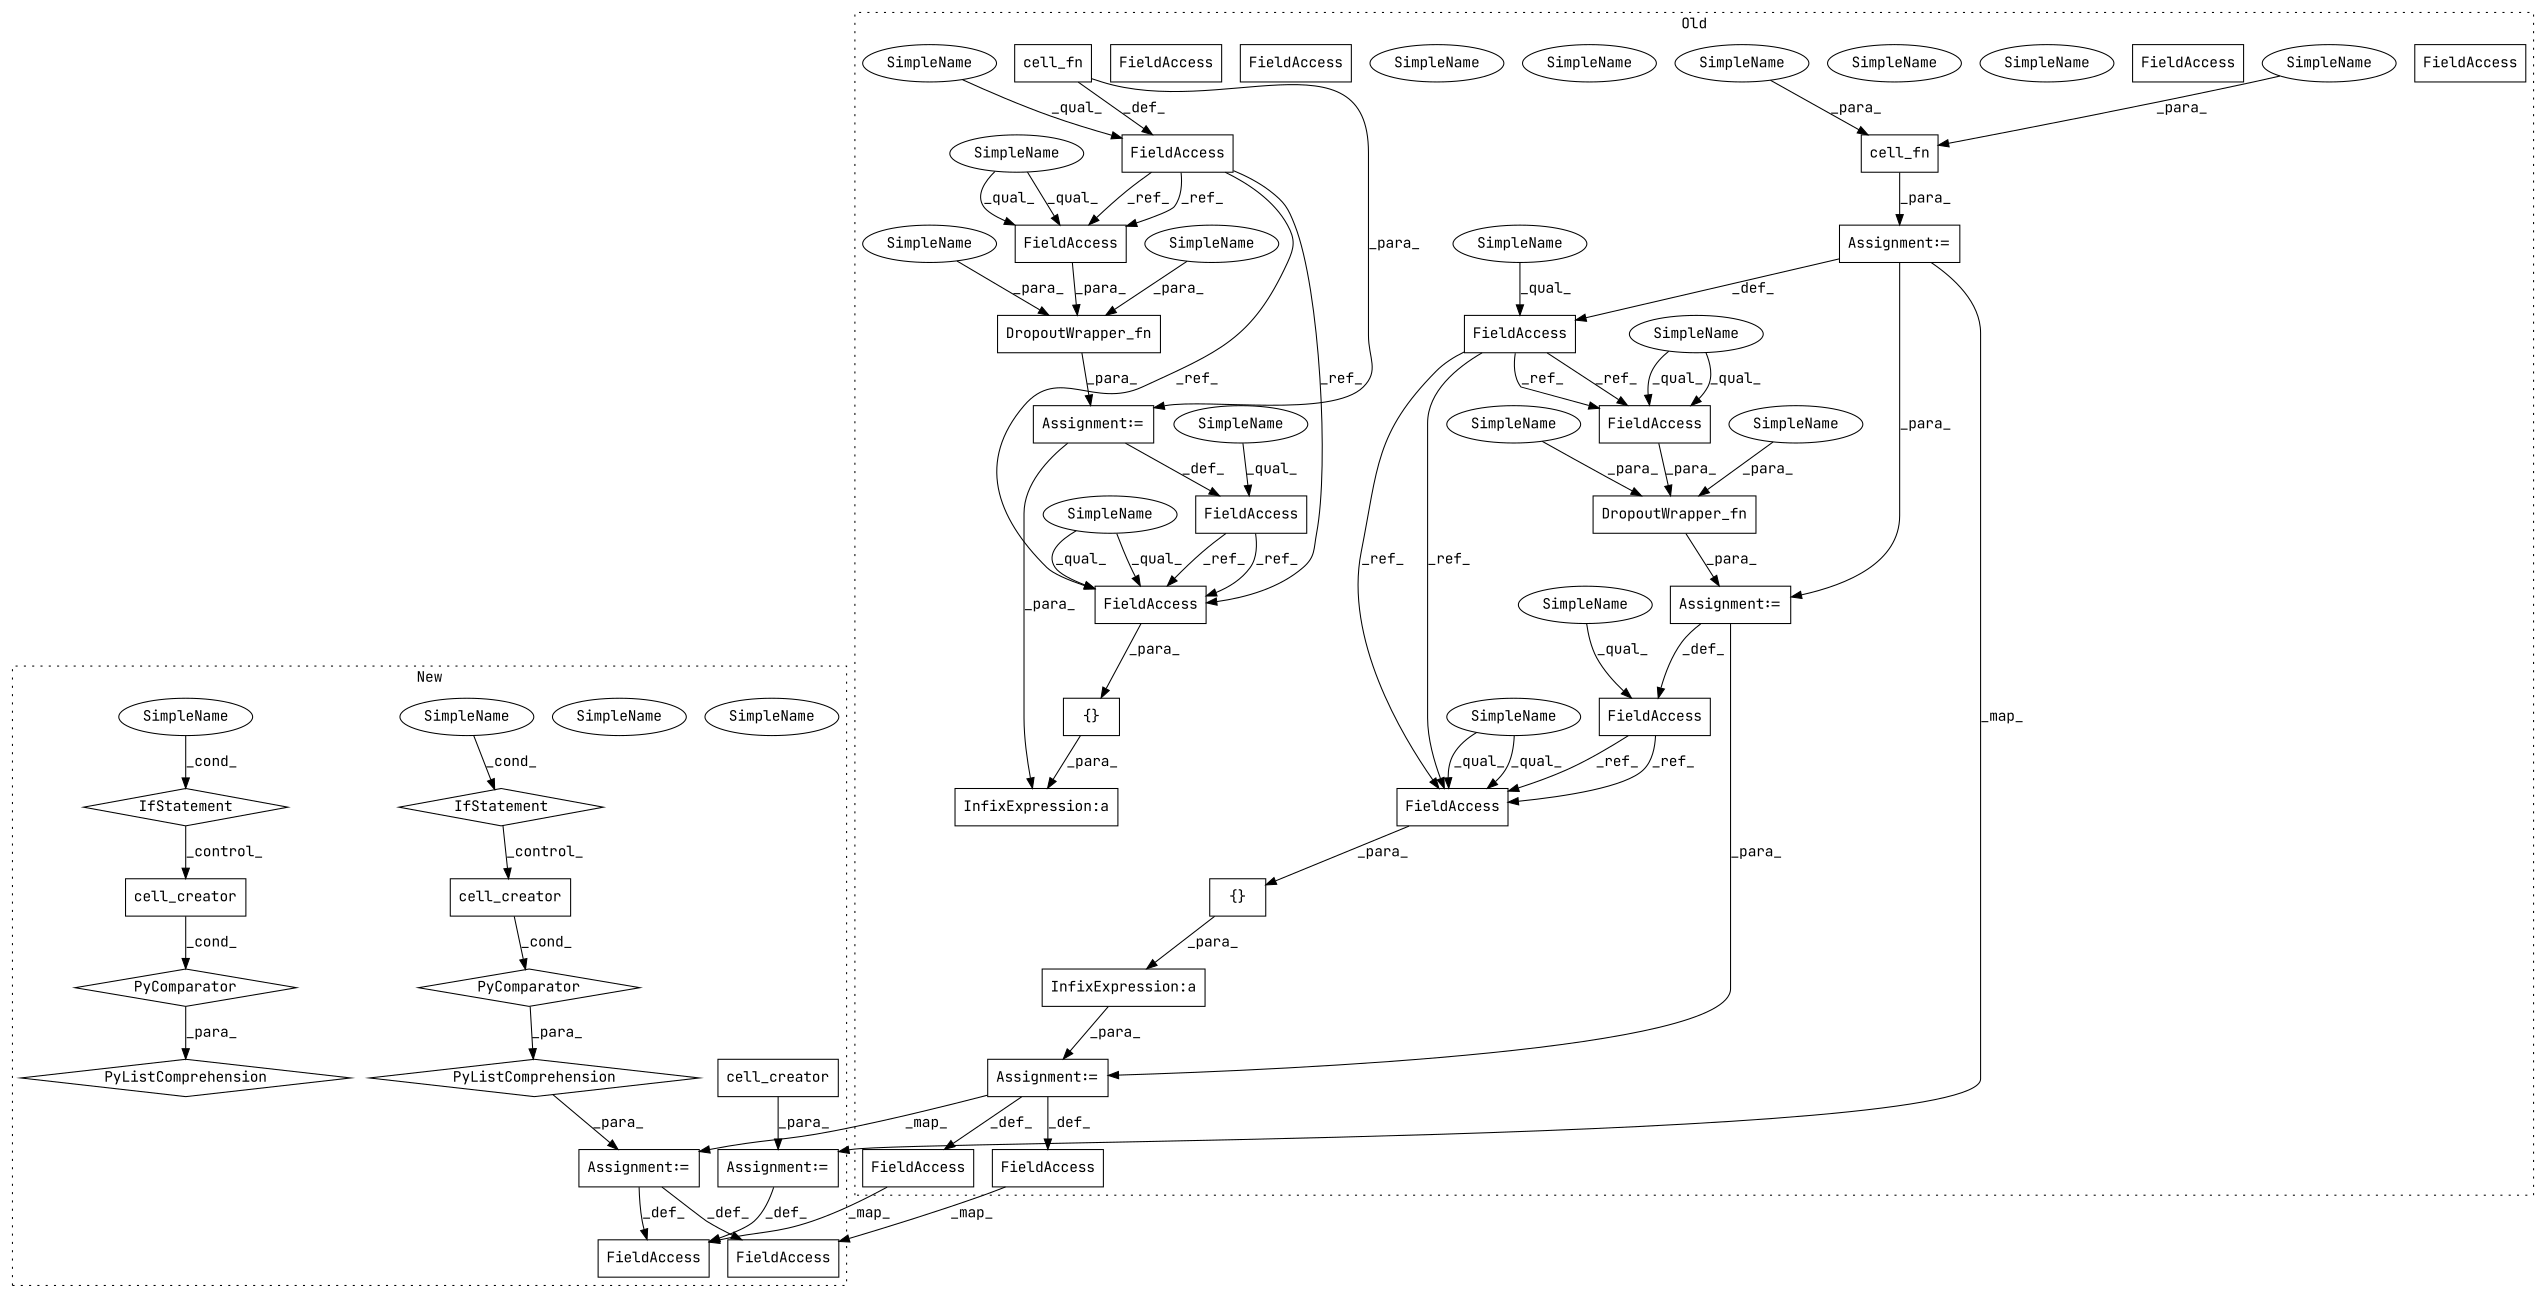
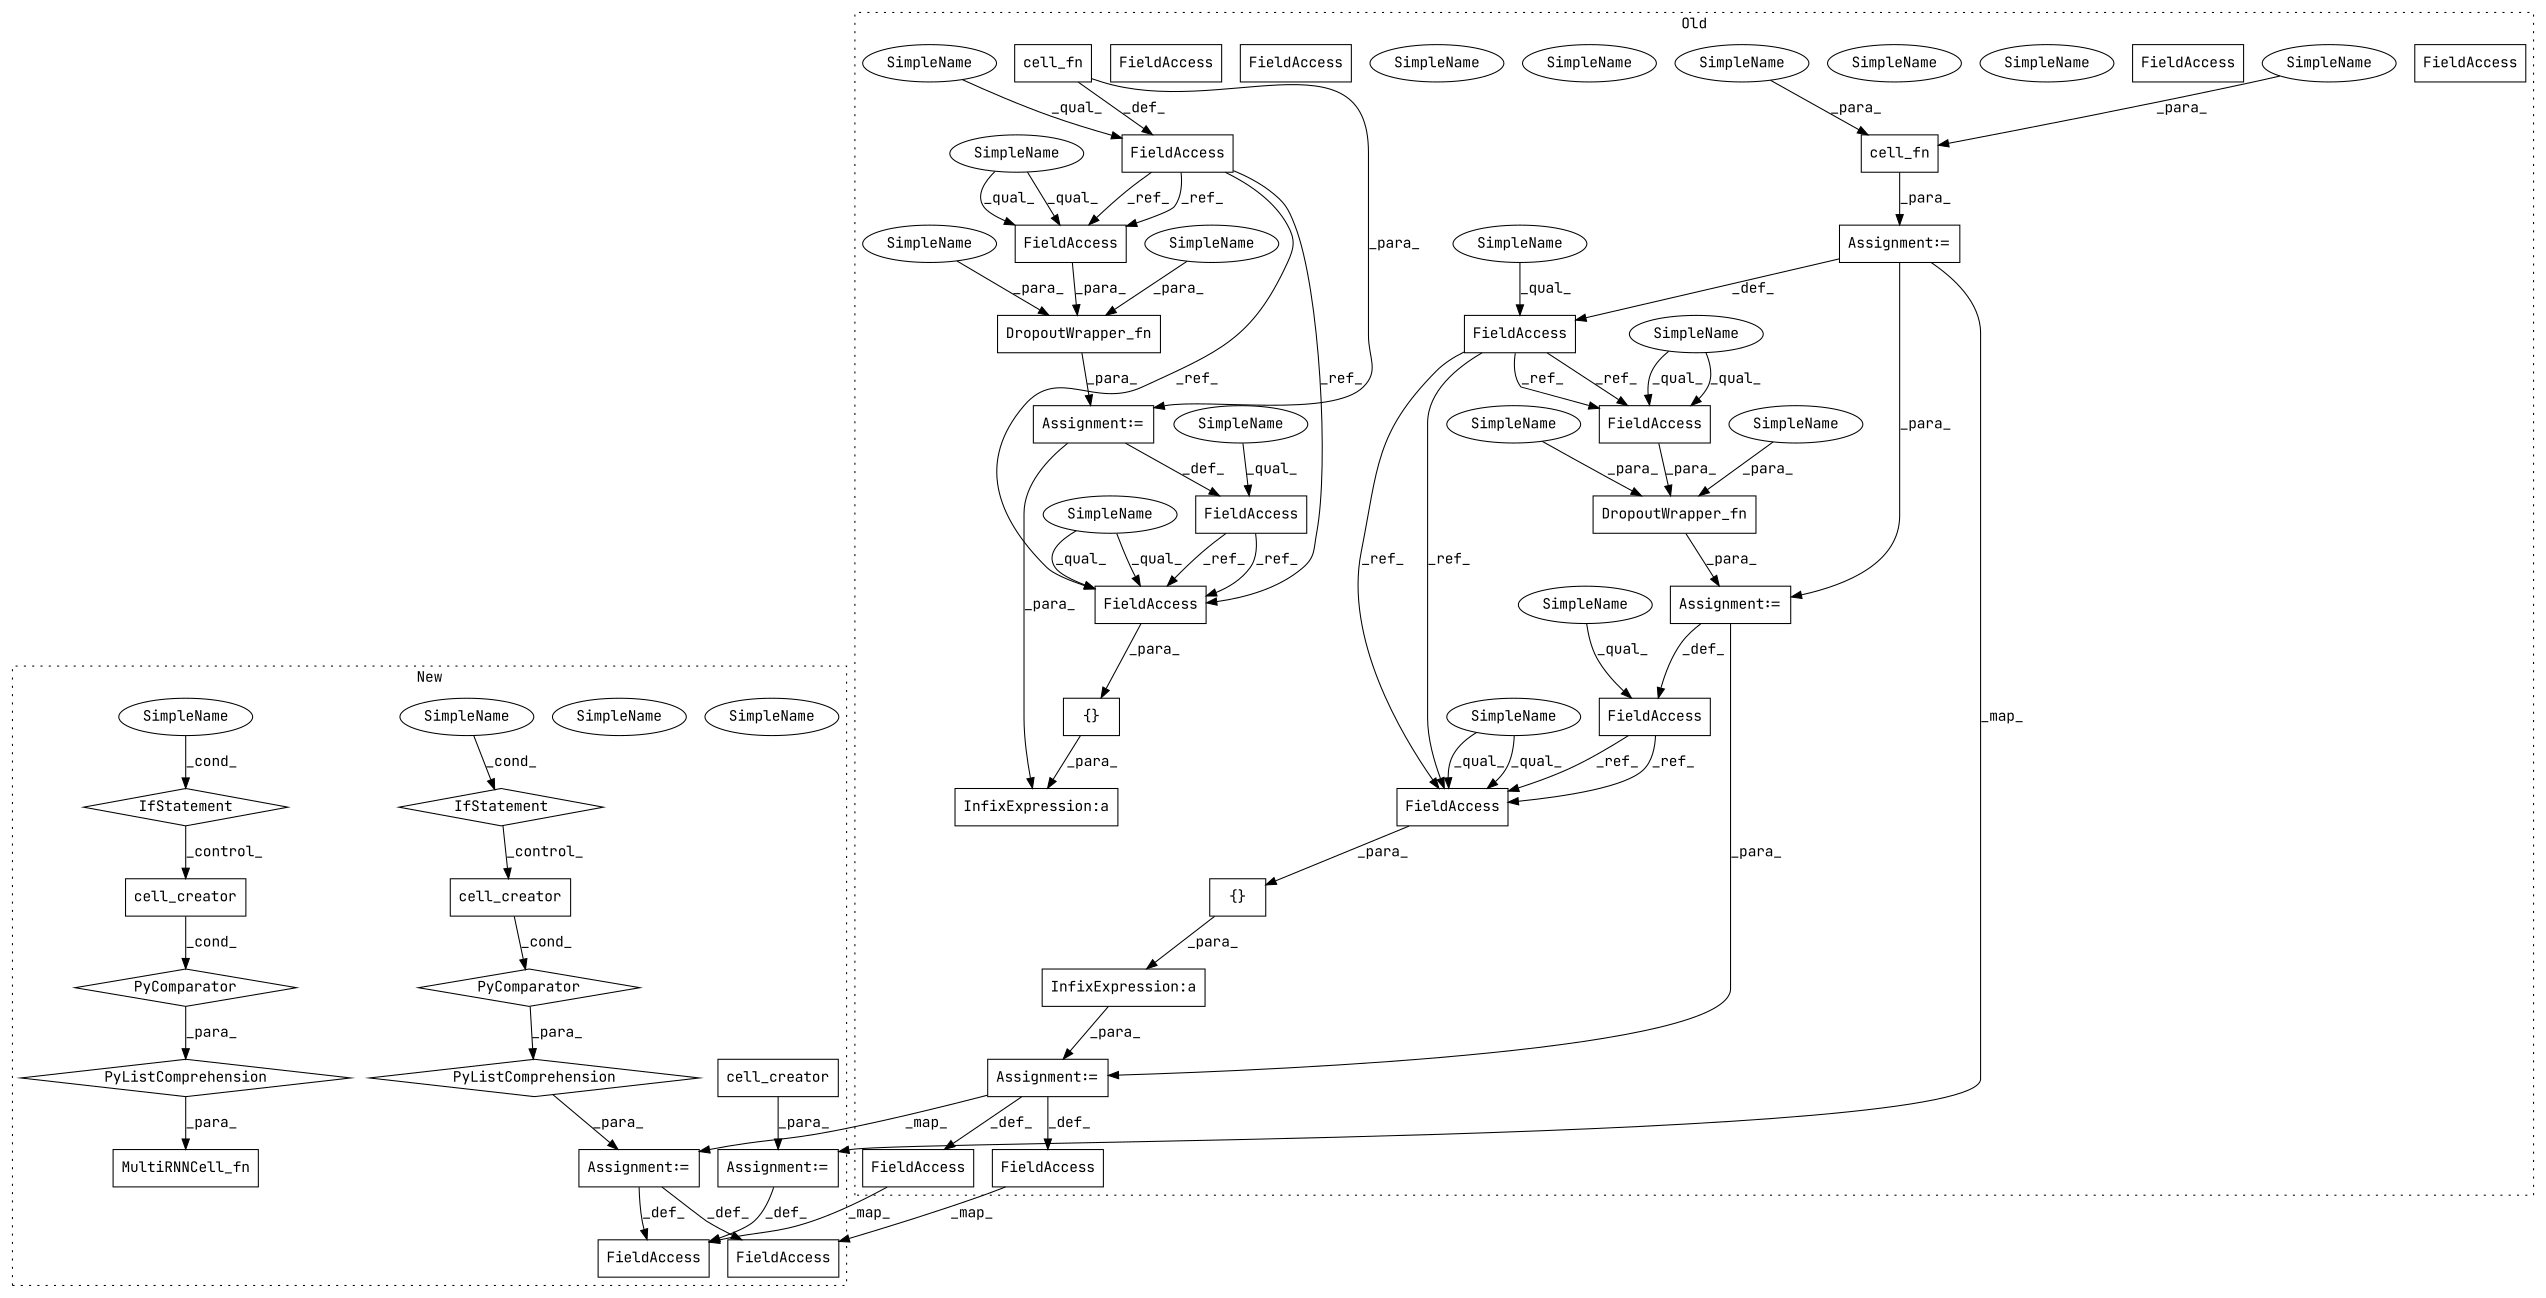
none -> (186, 1168)
